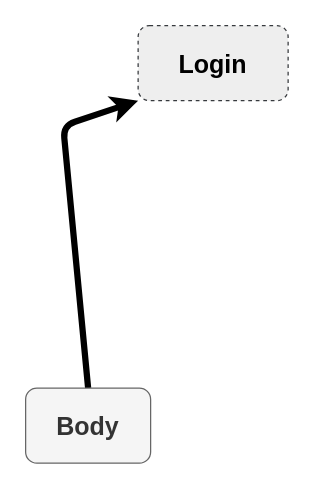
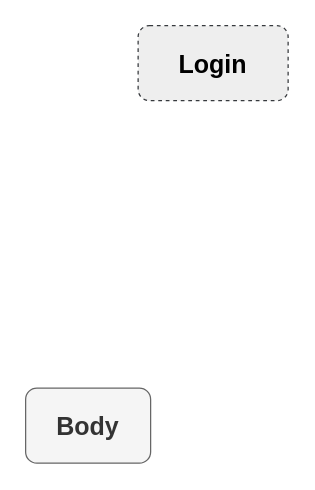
(73, 230) -> none
